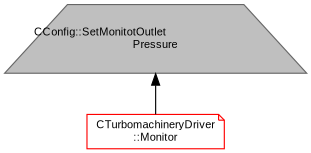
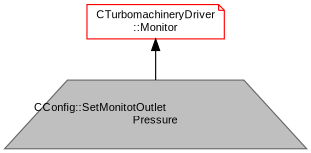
(156, 100) -> (156, 65)
